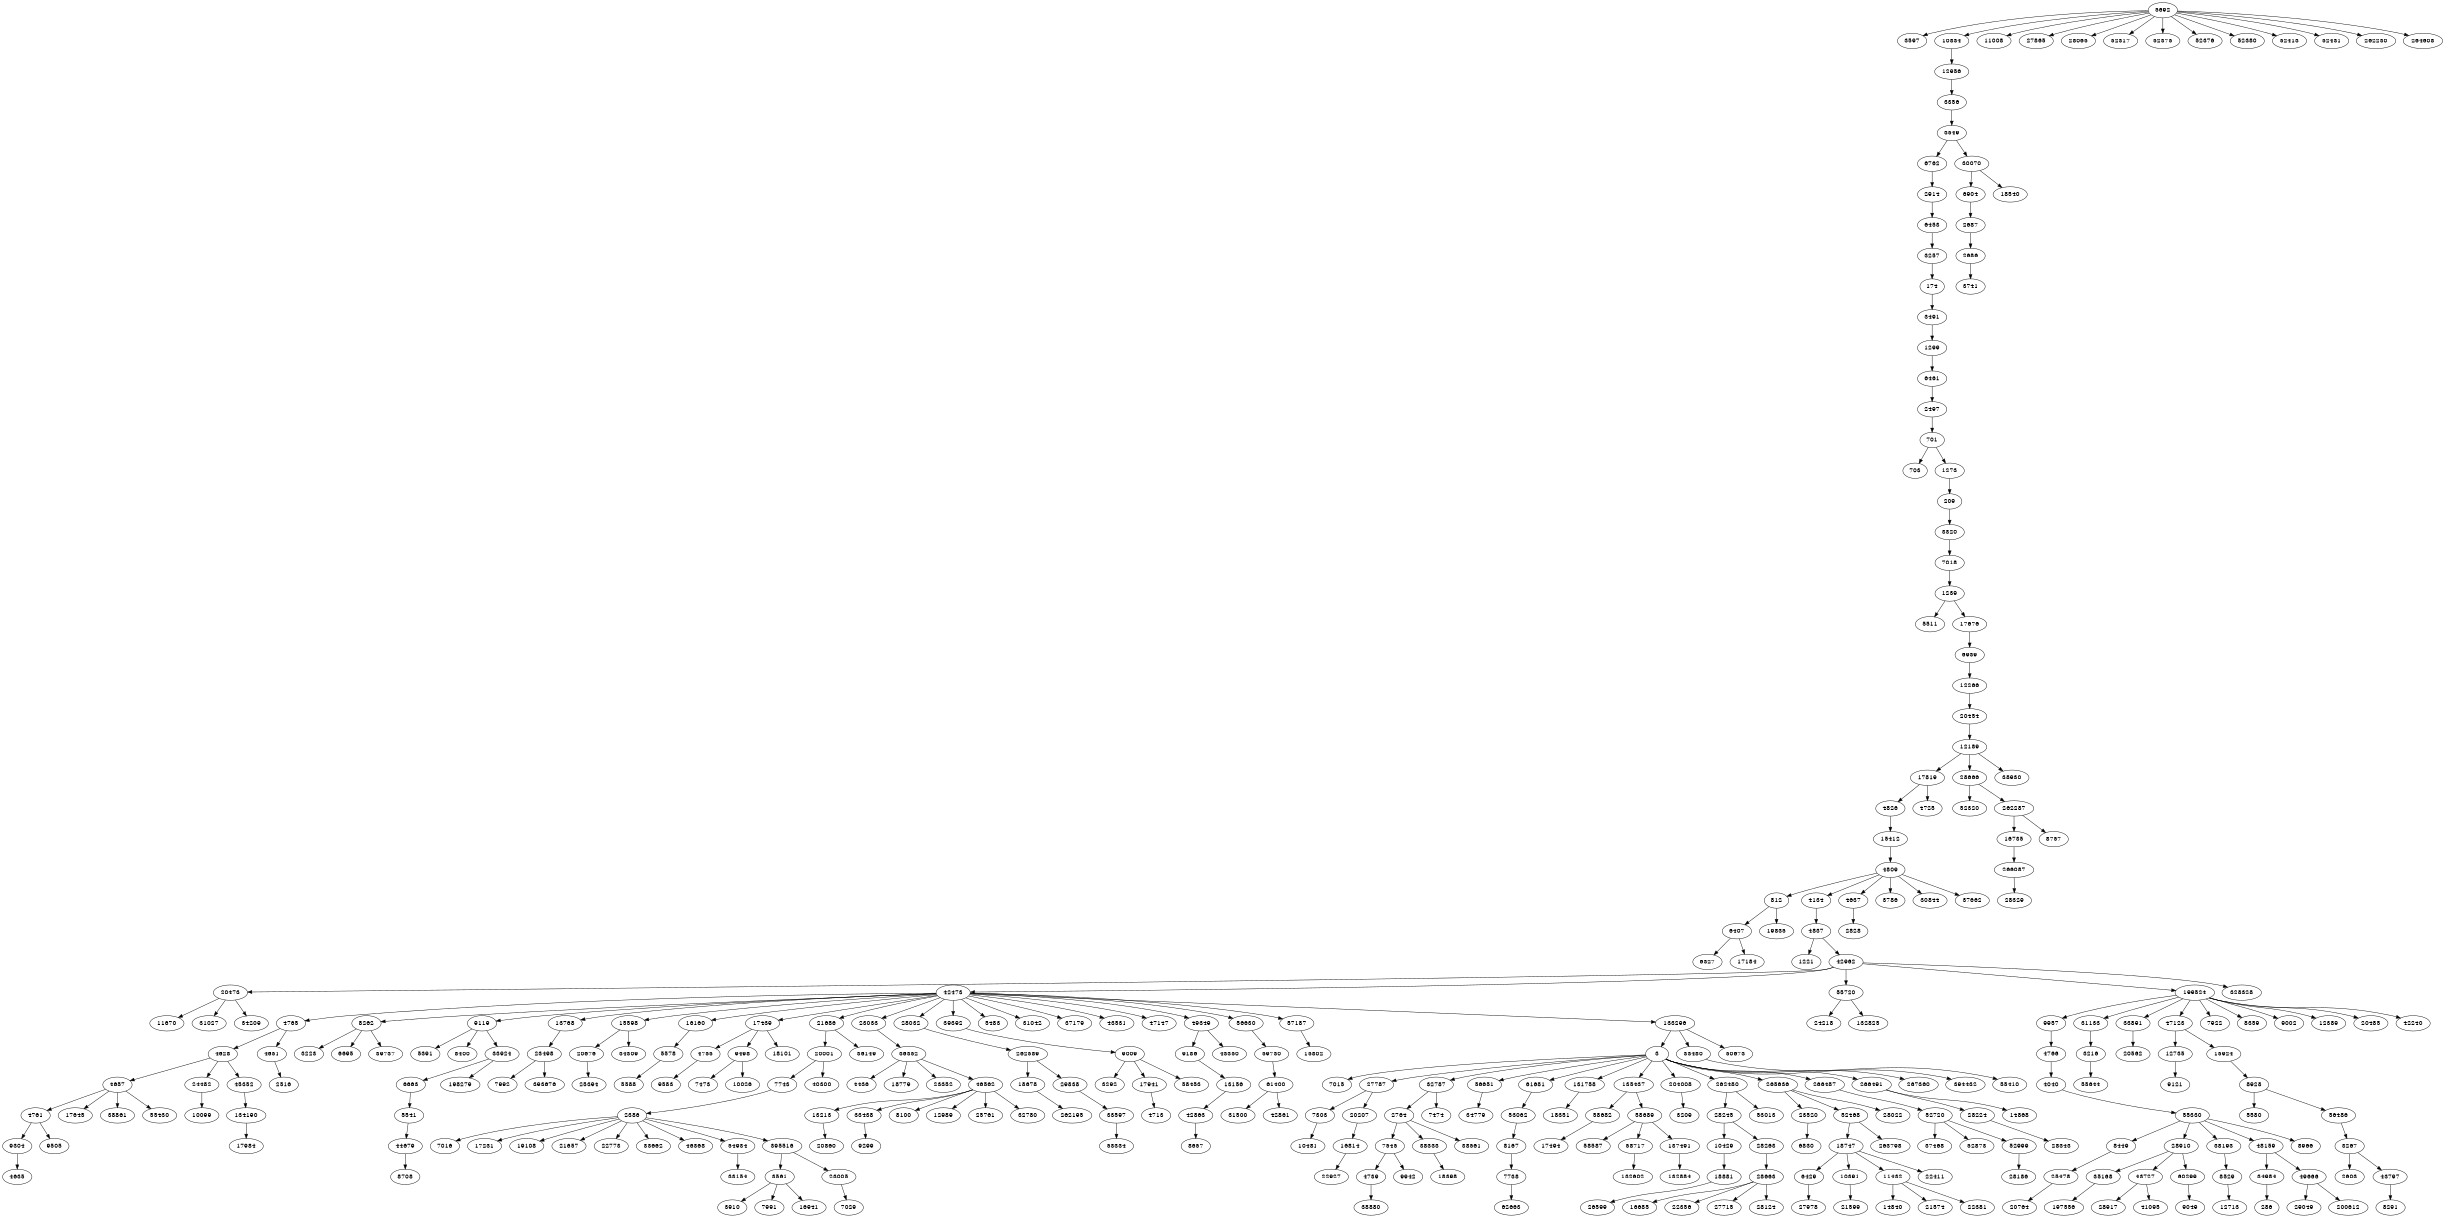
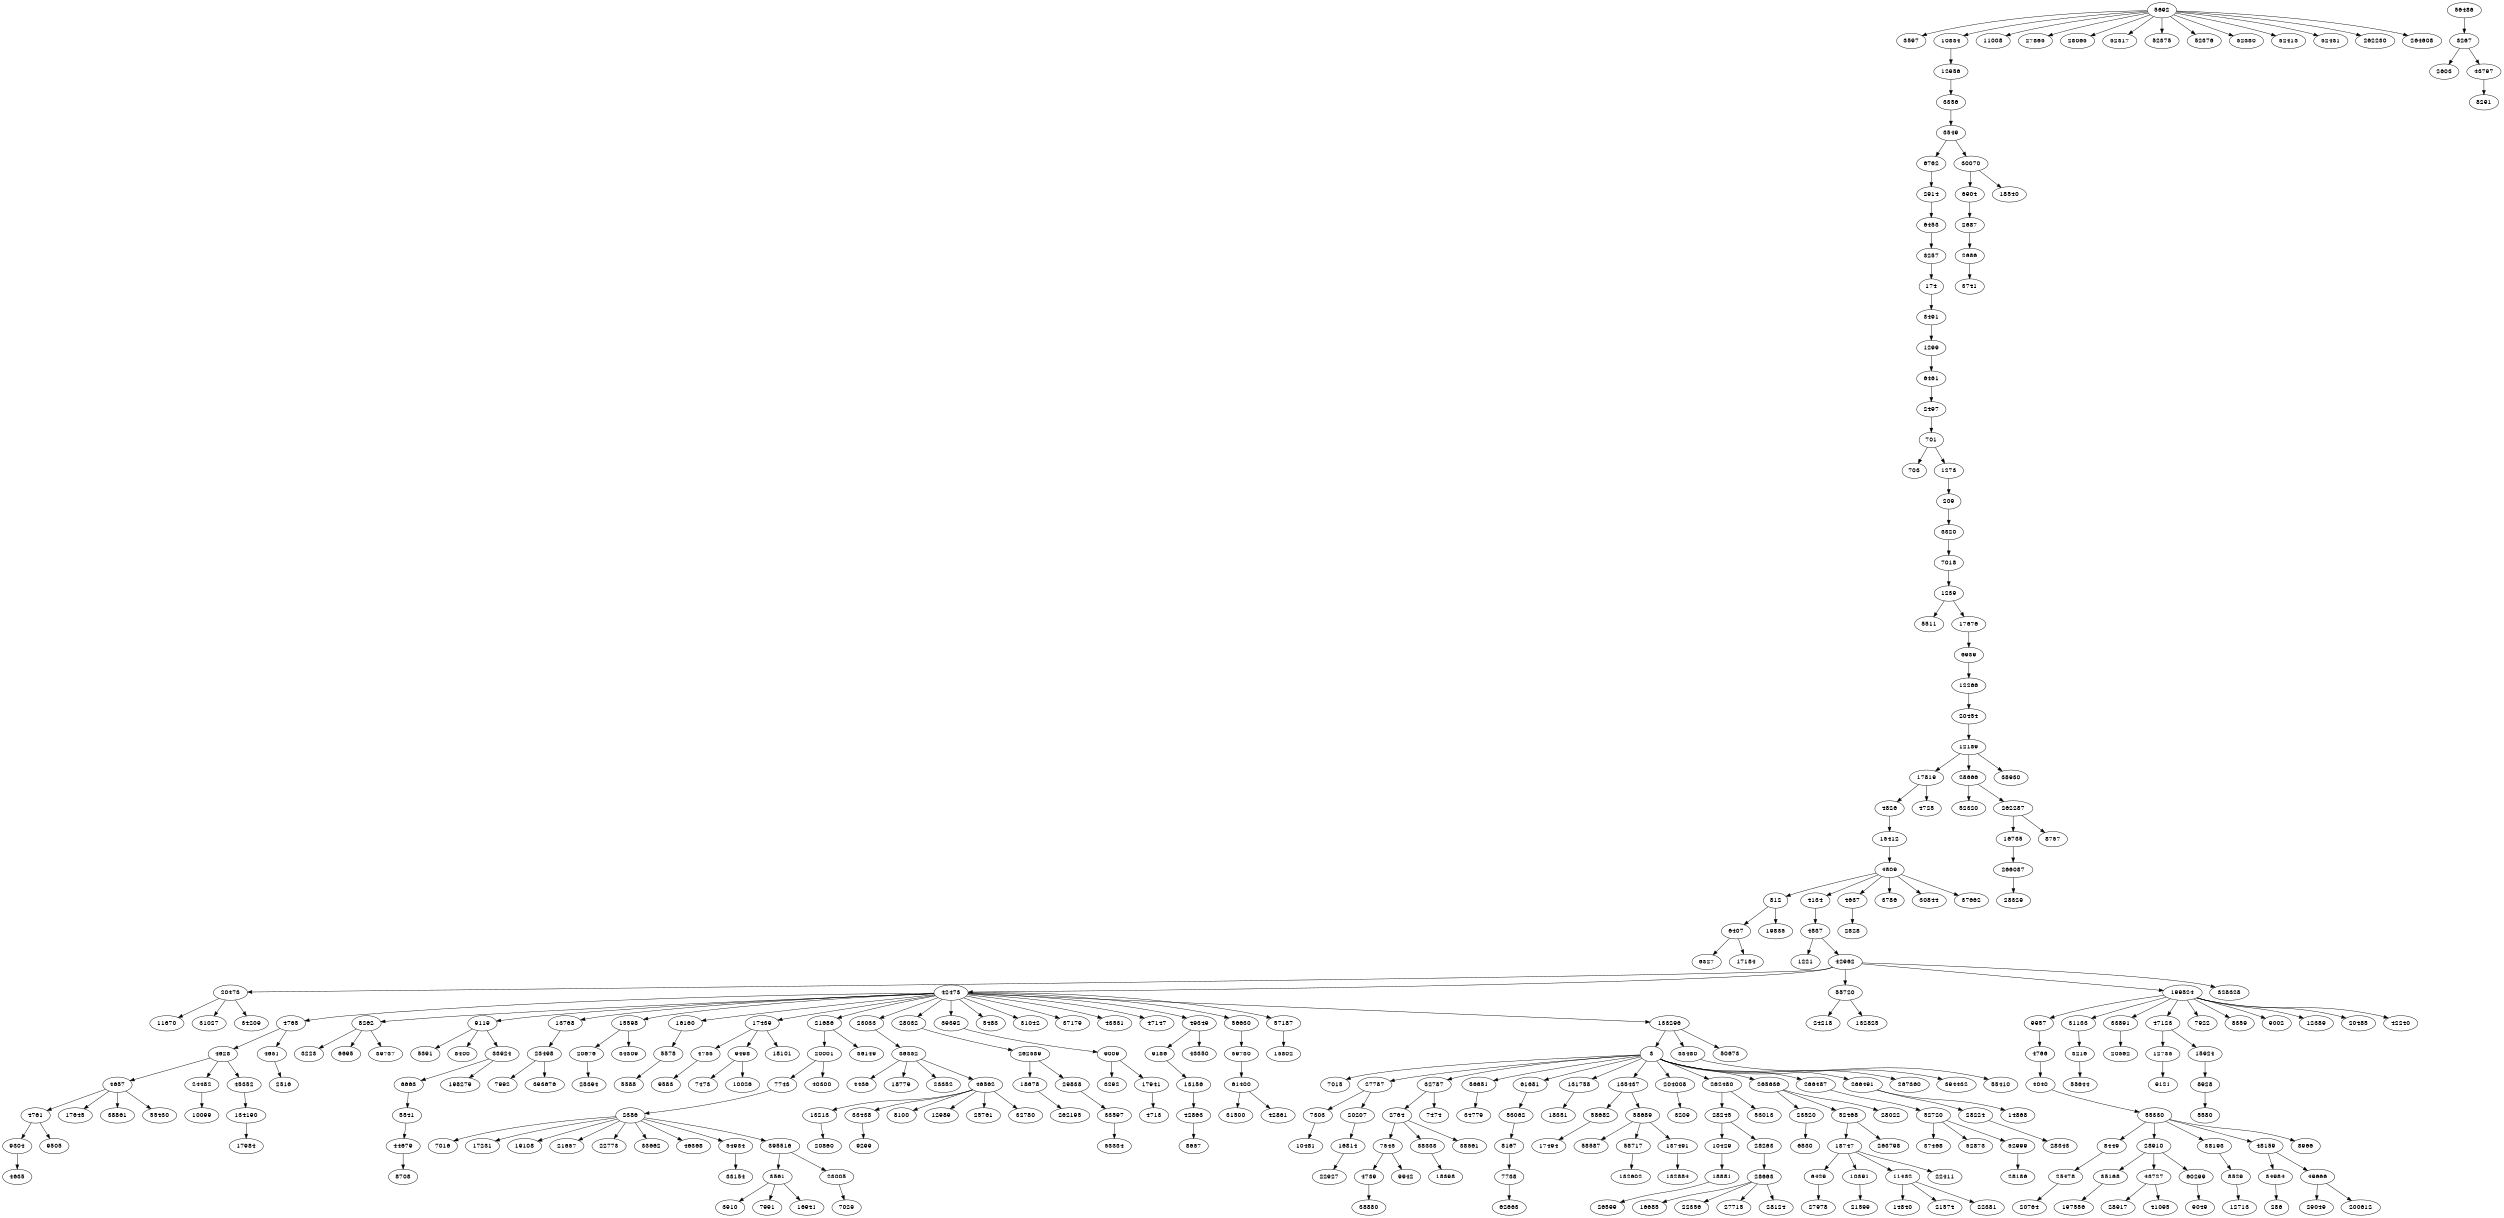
(1192, 1085) -> none
(2294, 1099) -> none
